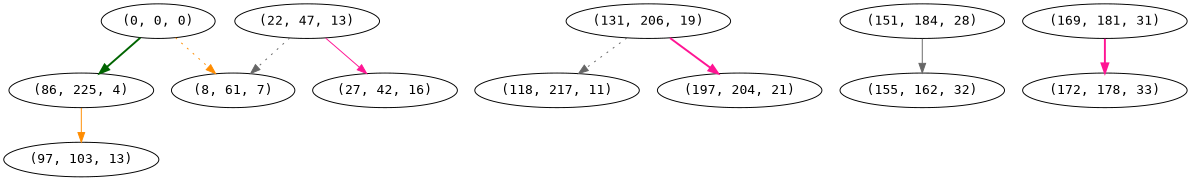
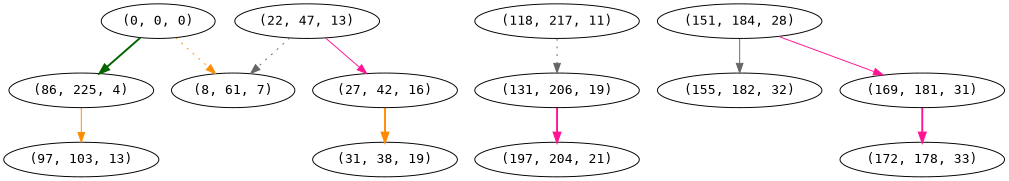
(607, 53) -> (557, 51)
none -> (826, 54)
(922, 90) -> (740, 90)
none -> (385, 160)
